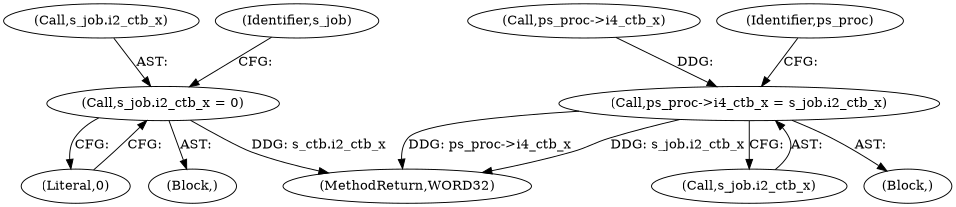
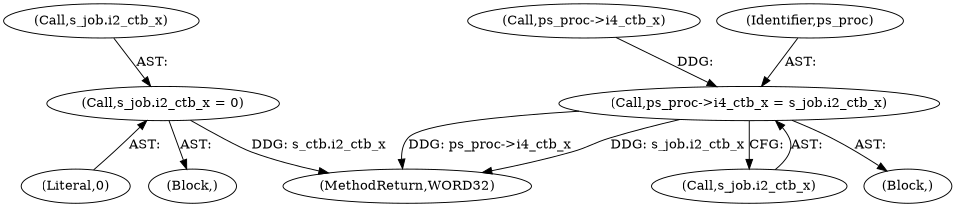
(297, 21) -> none
(803, 62) -> (803, 62)
(77, 134) -> none
(147, 145) -> (147, 145)
